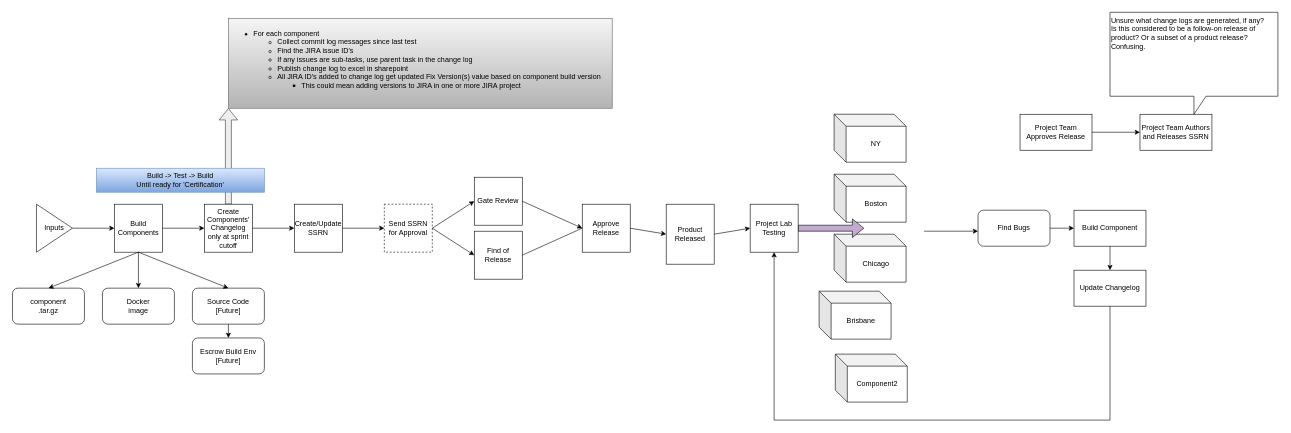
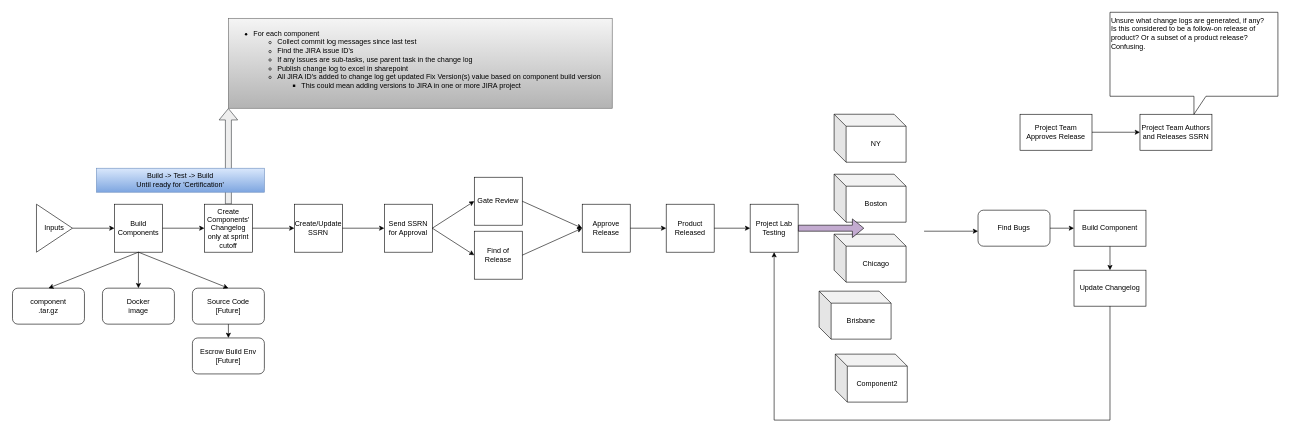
(408, 228) -> (408, 228)
(579, 230) -> (577, 231)
(690, 234) -> (690, 228)
